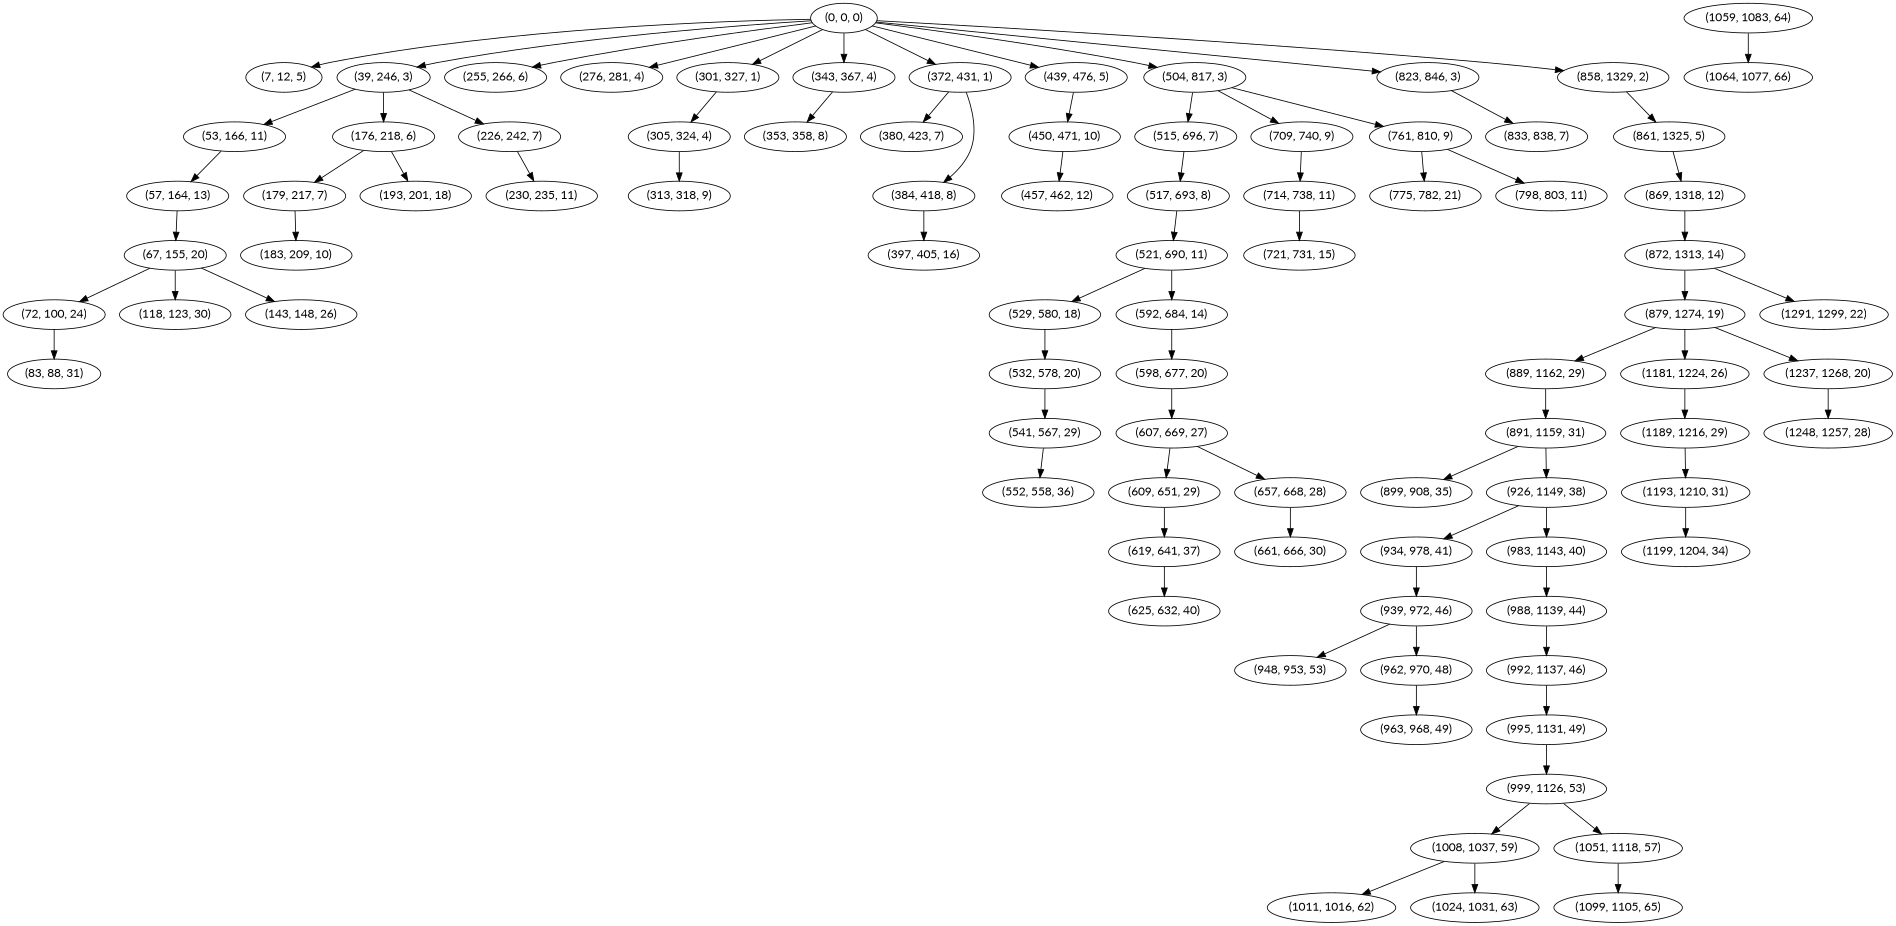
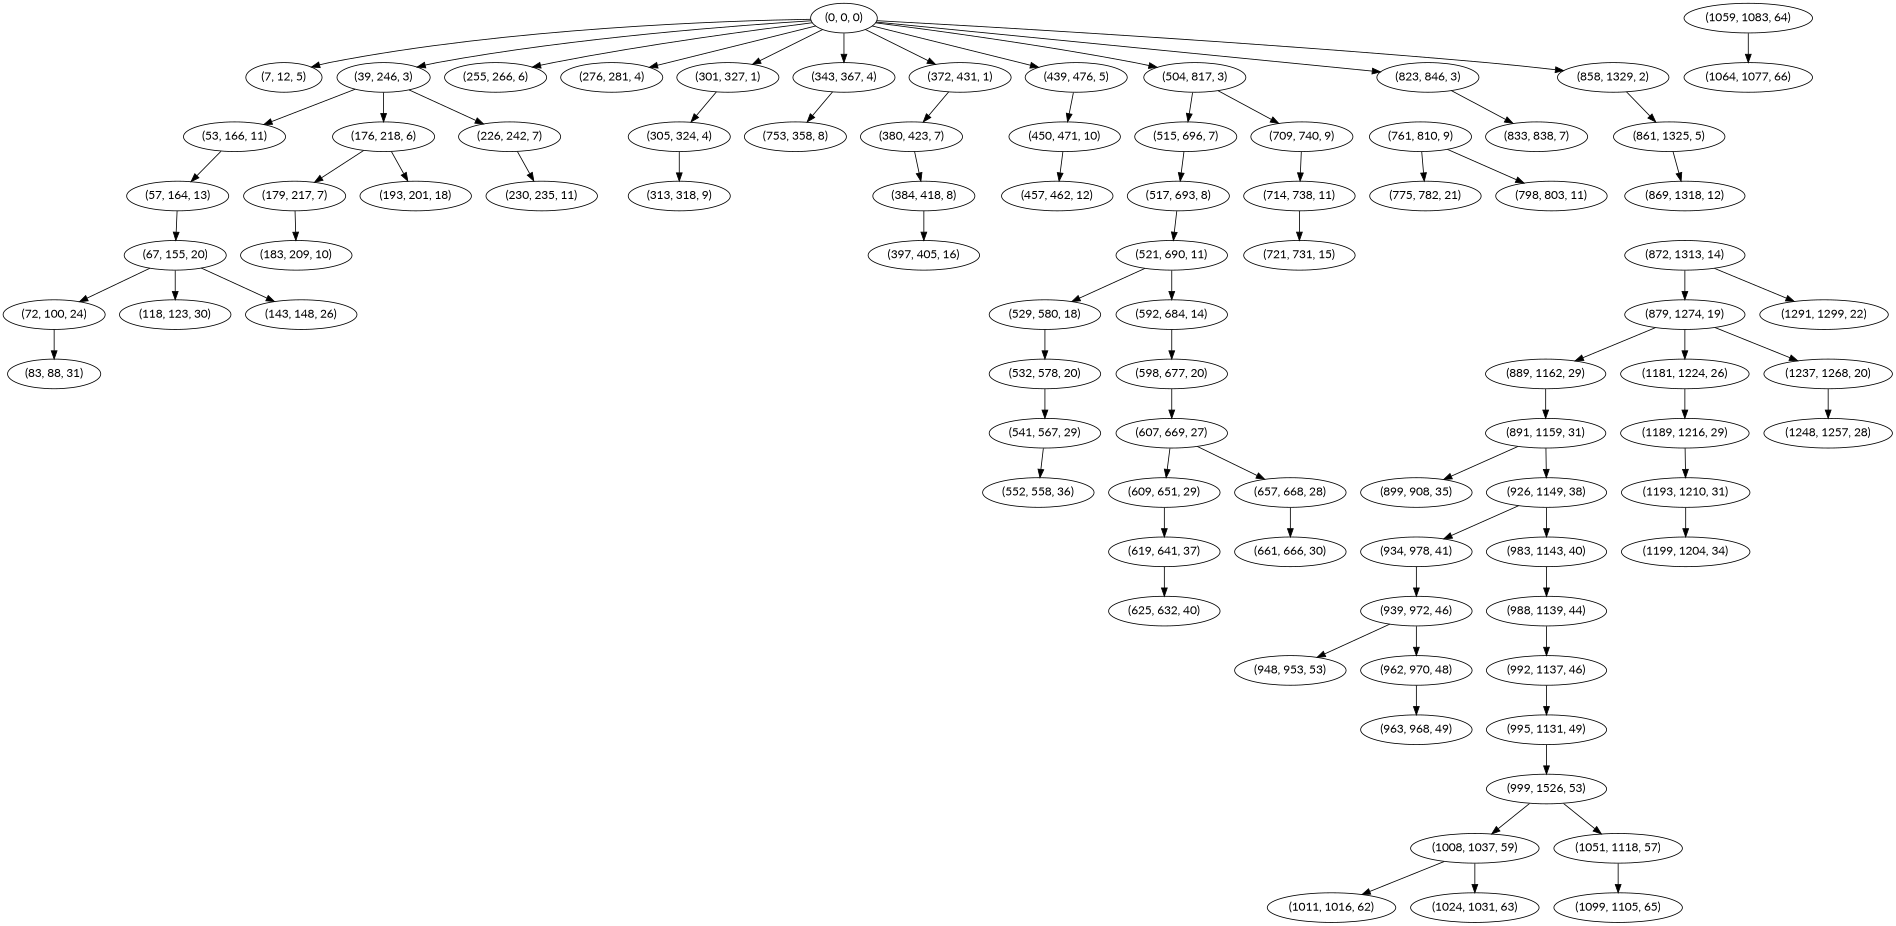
(1304, 106) -> none
(795, 137) -> (795, 137)
(973, 138) -> (917, 162)
(1685, 222) -> none
(1546, 789) -> (1546, 789)
